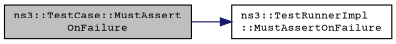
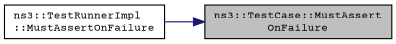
(206, 22) -> (179, 22)
